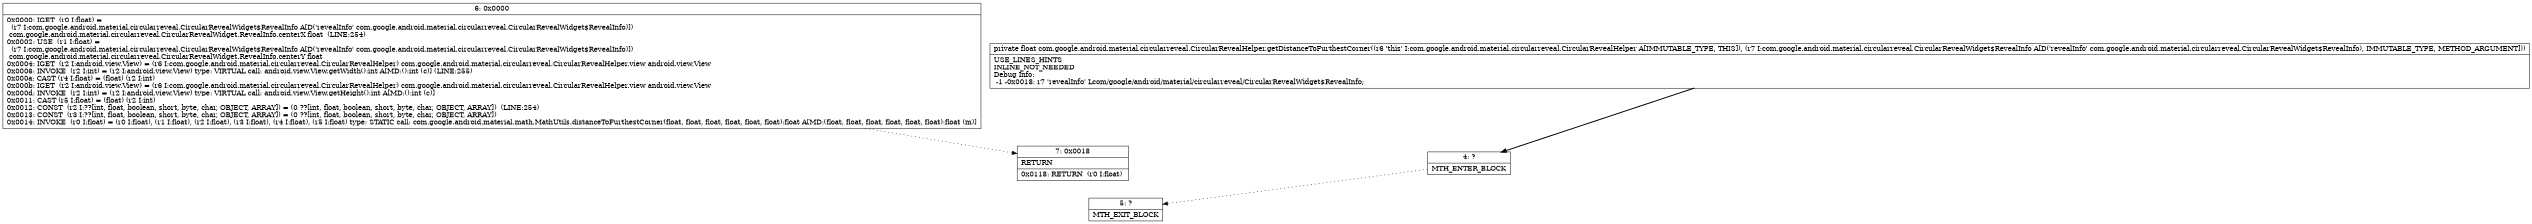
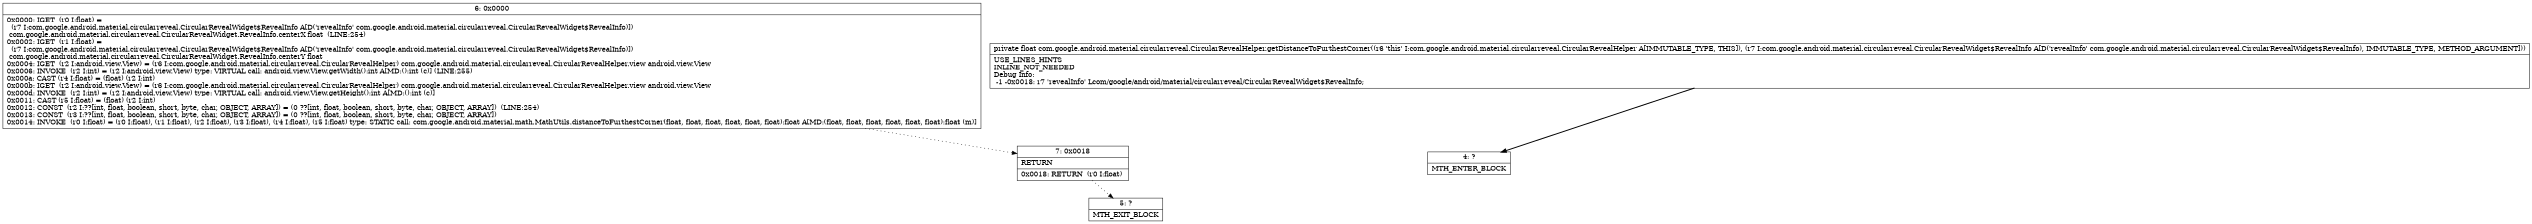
(55, 42) -> (56, 42)
(1073, 175) -> (1073, 175)
(1298, 186) -> (1101, 188)
